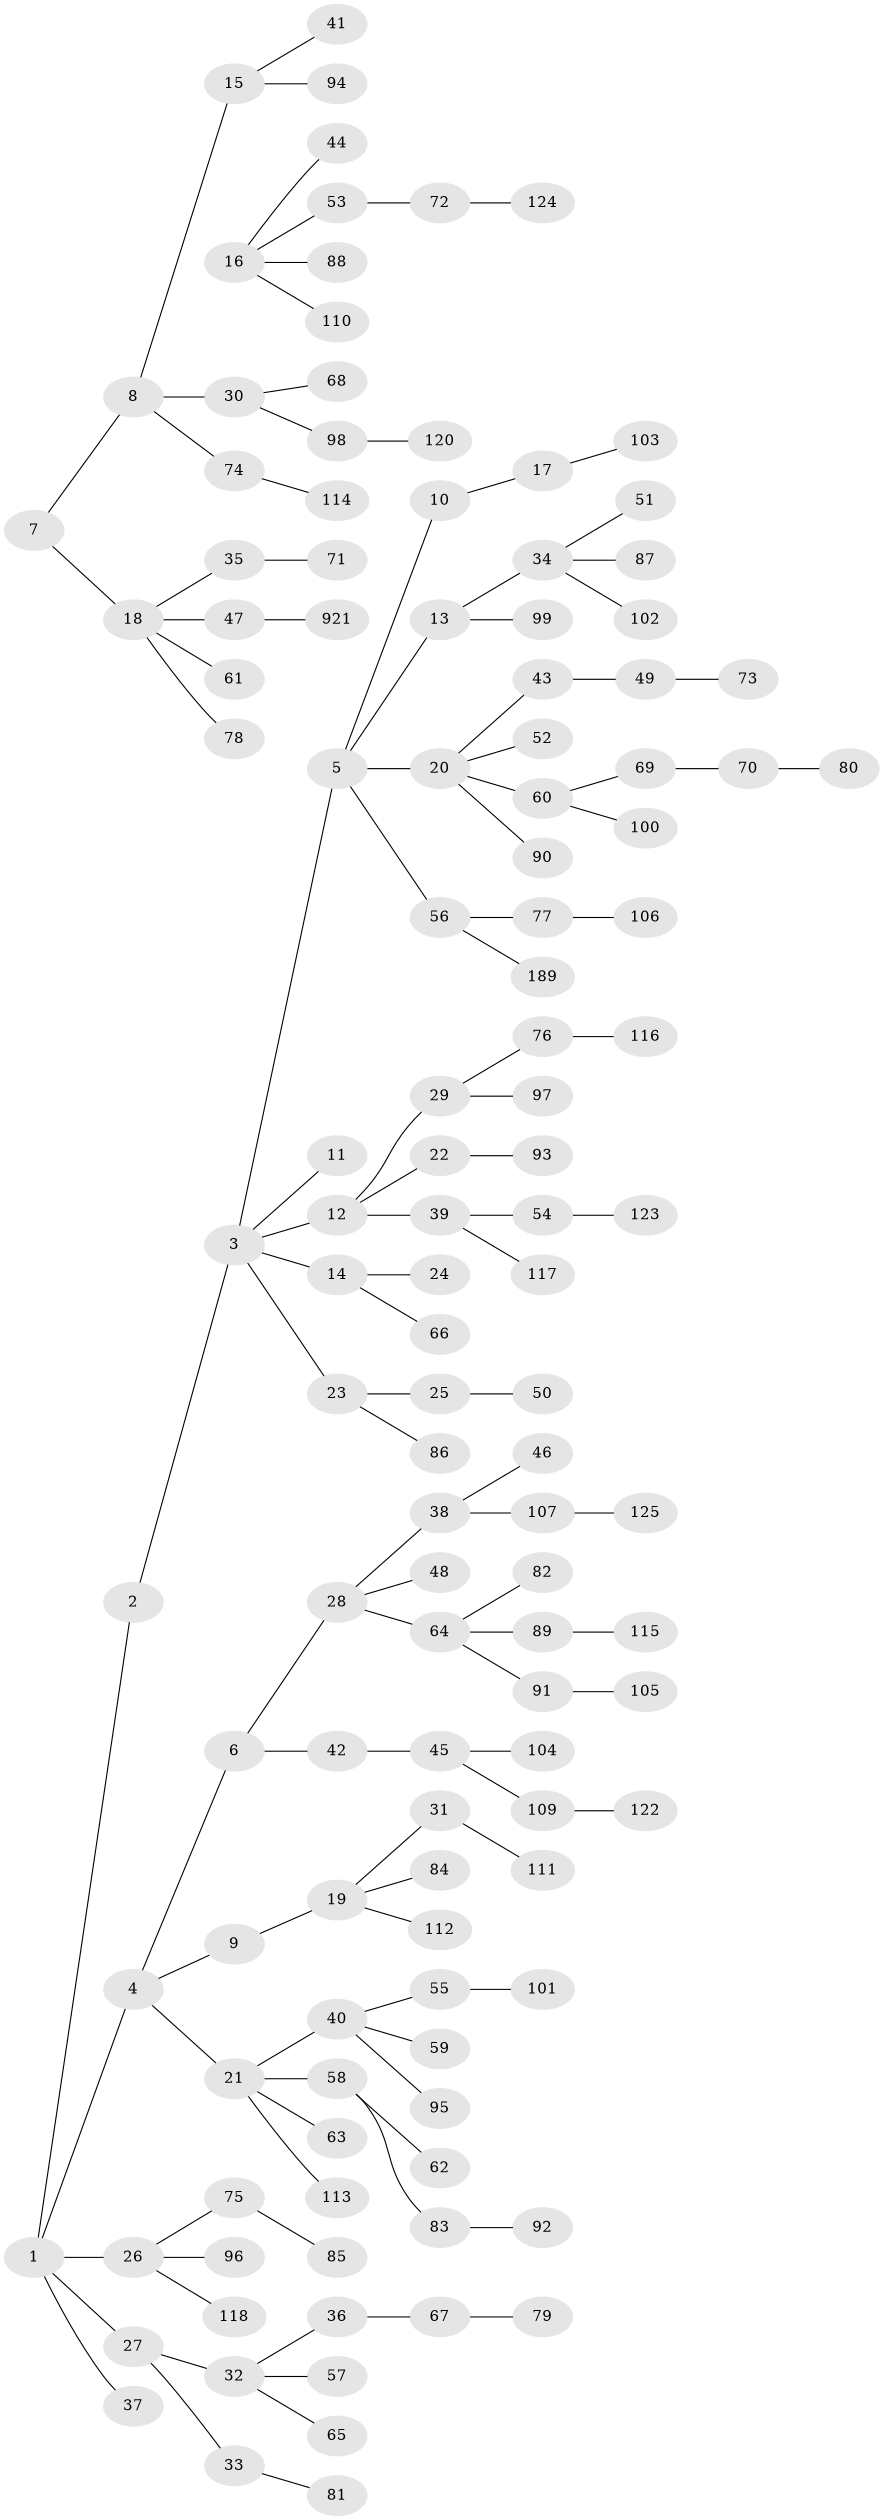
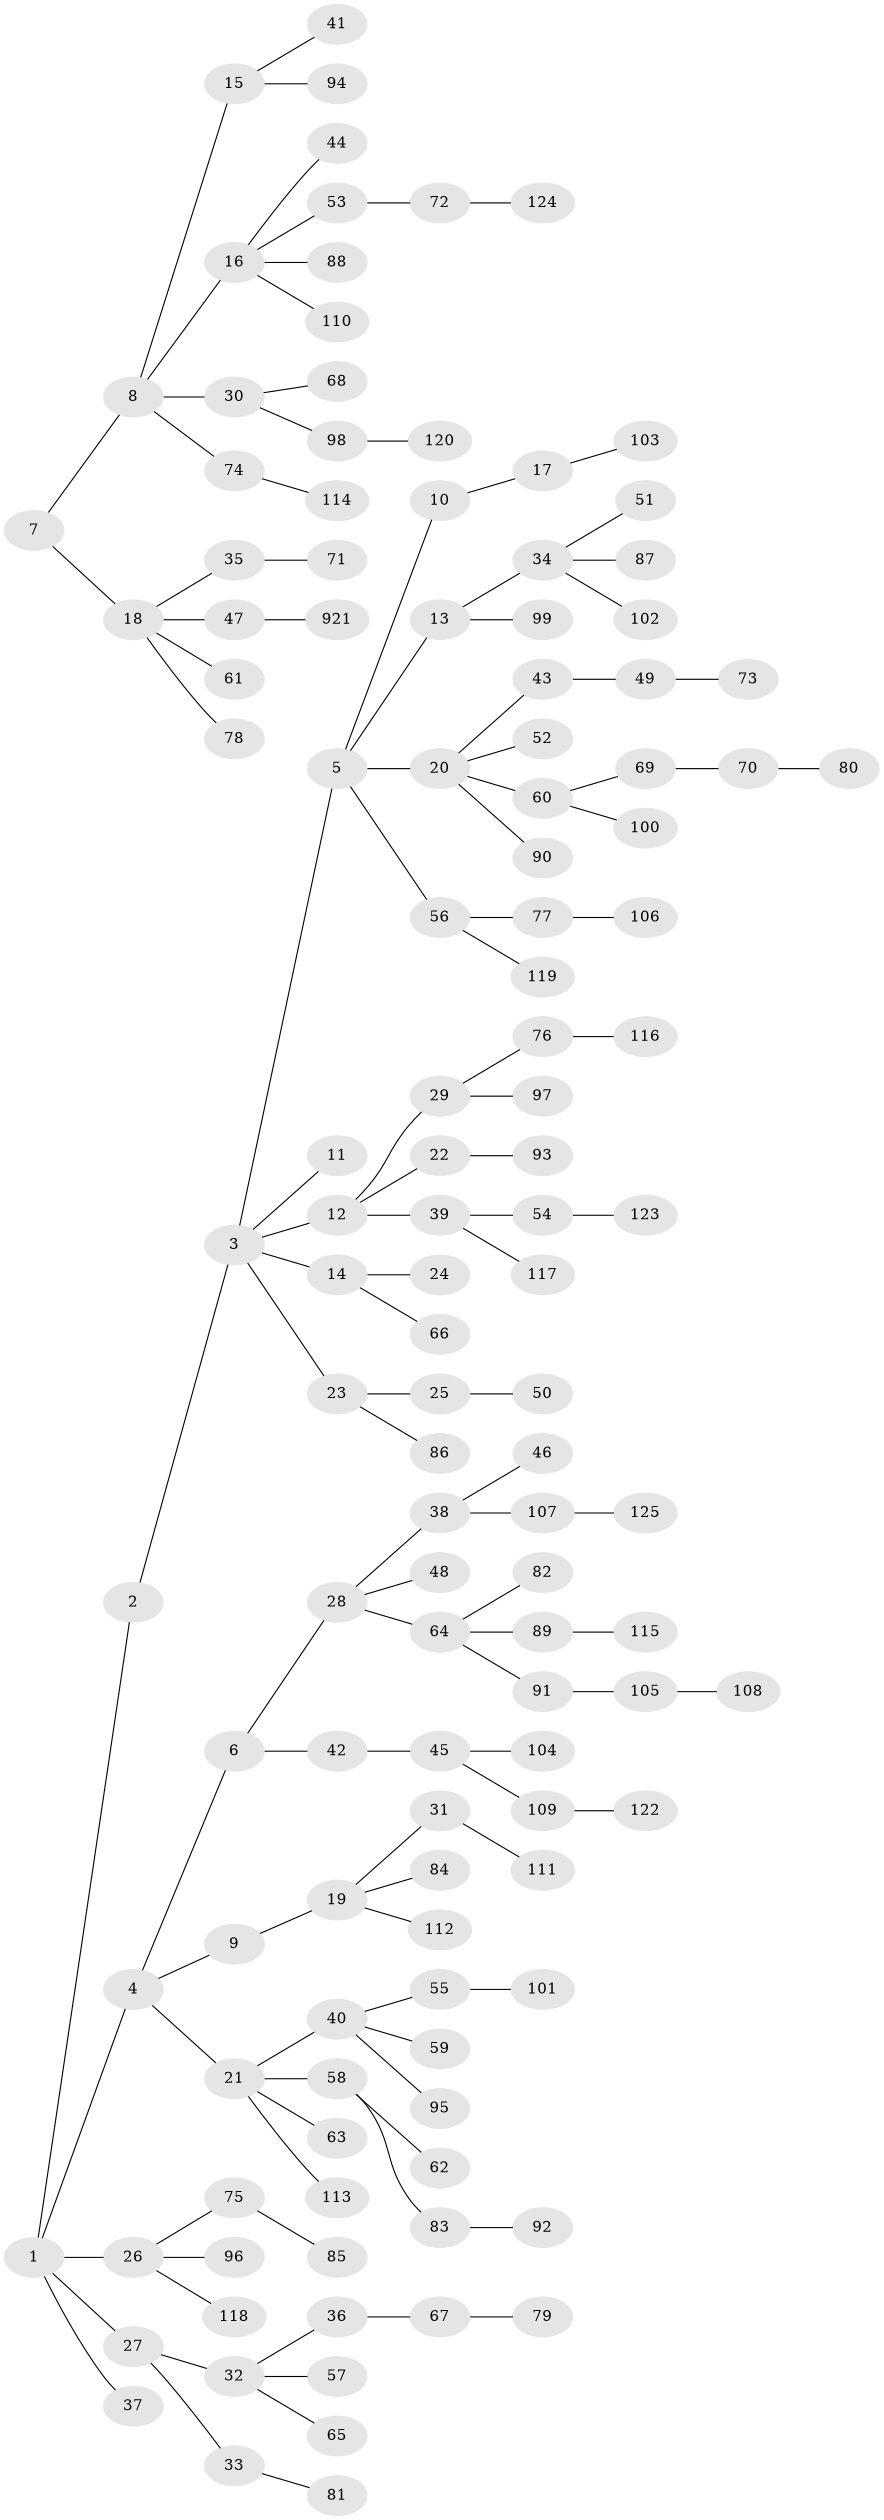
none -> (184, 330)
(543, 977) -> (543, 977)
none -> (748, 1692)
